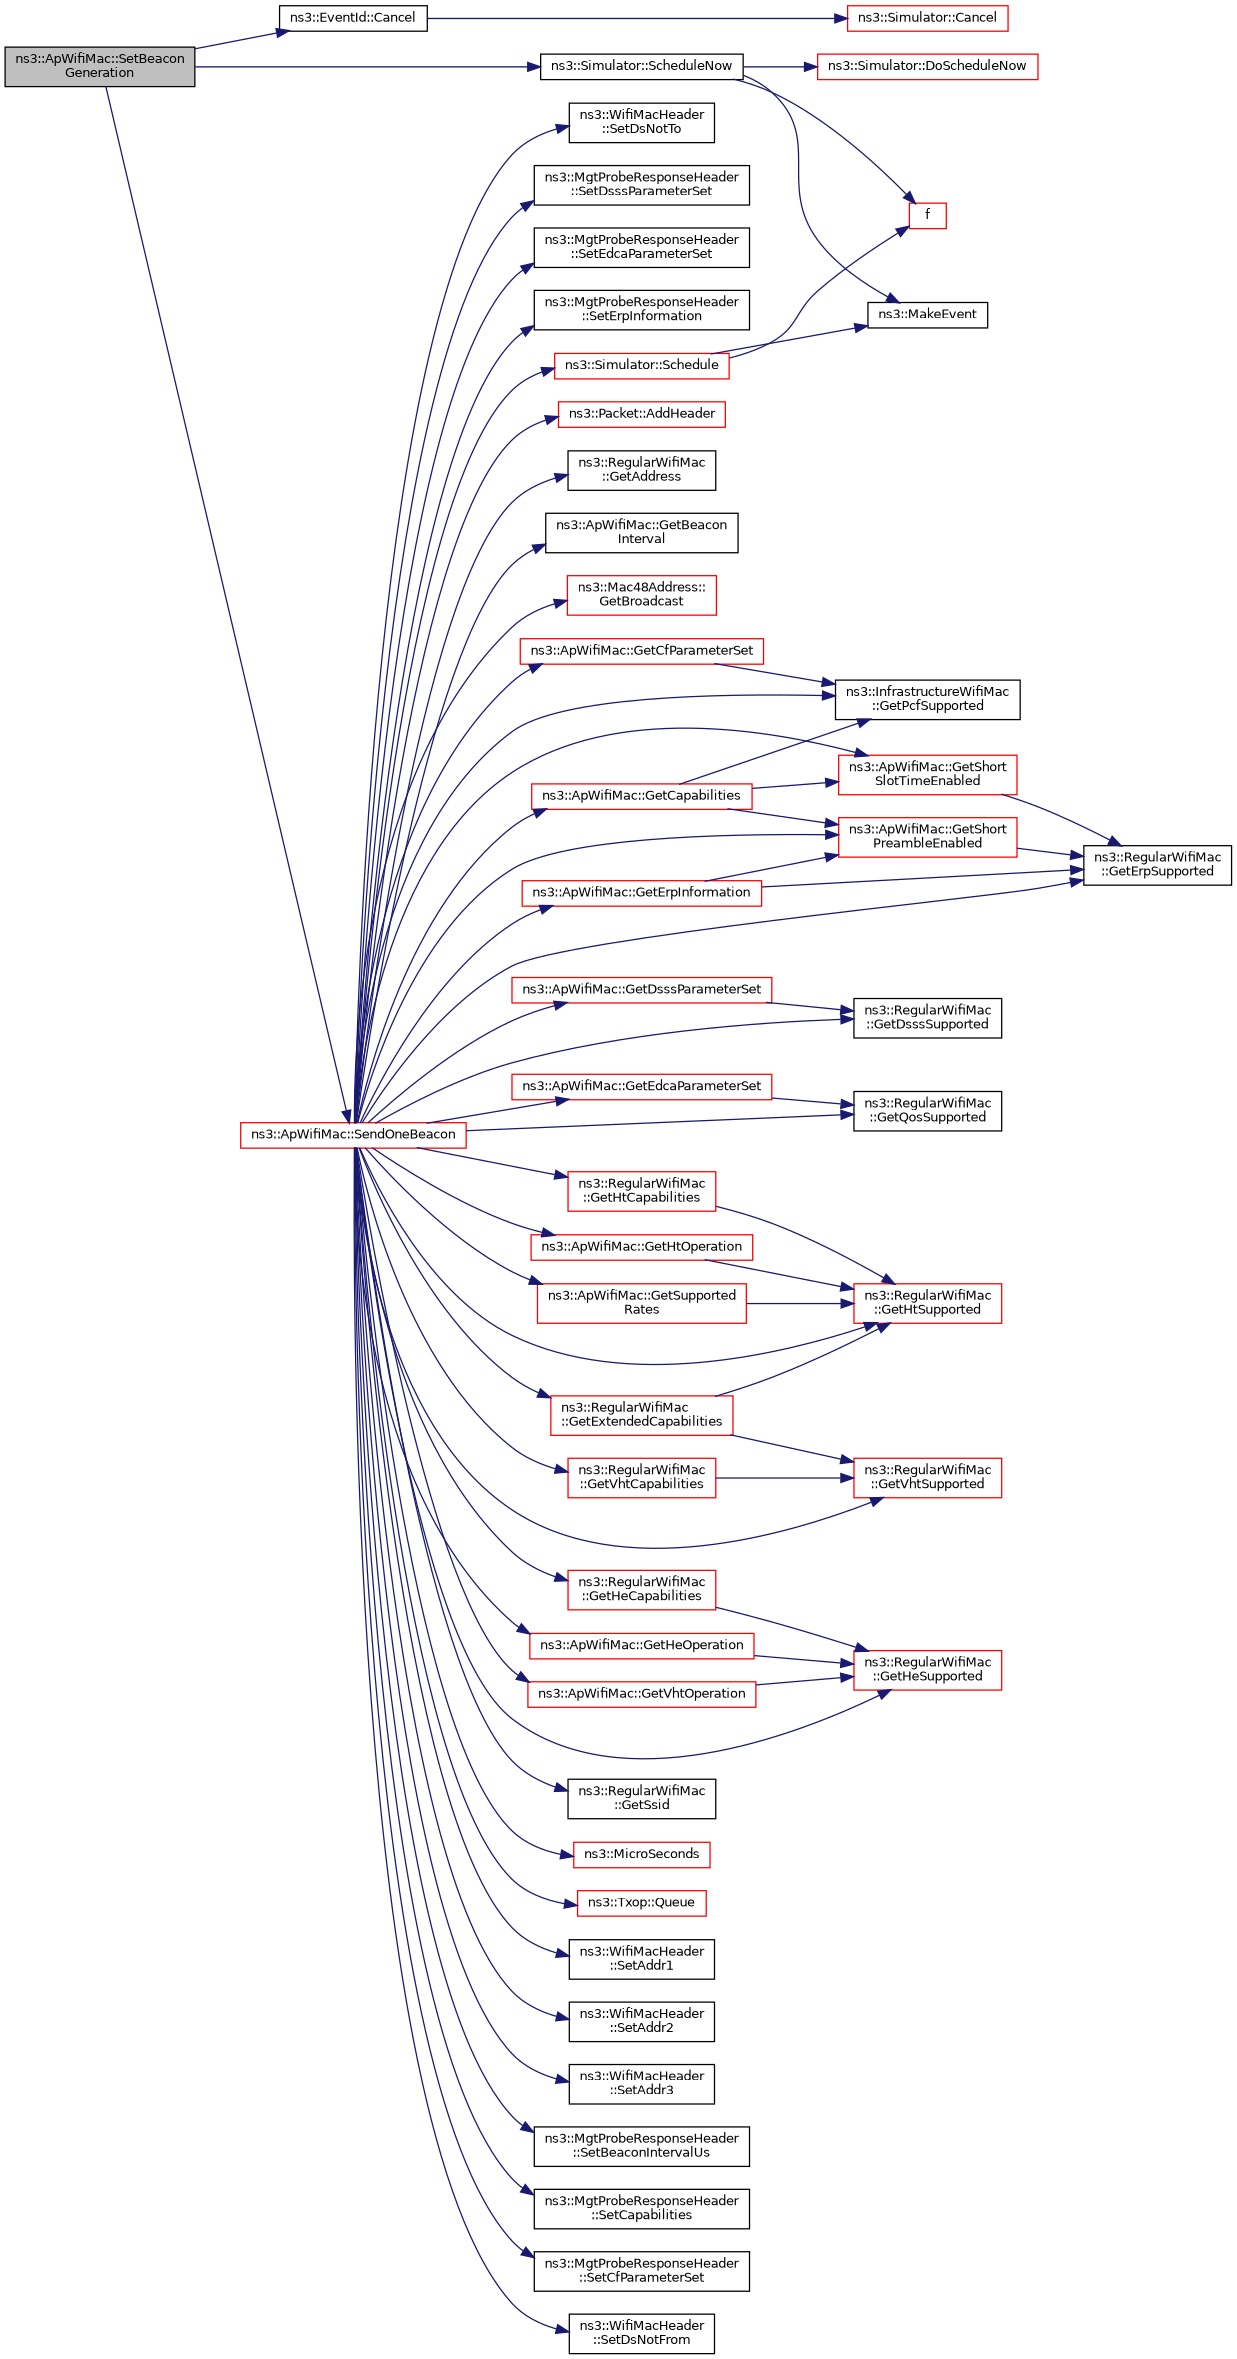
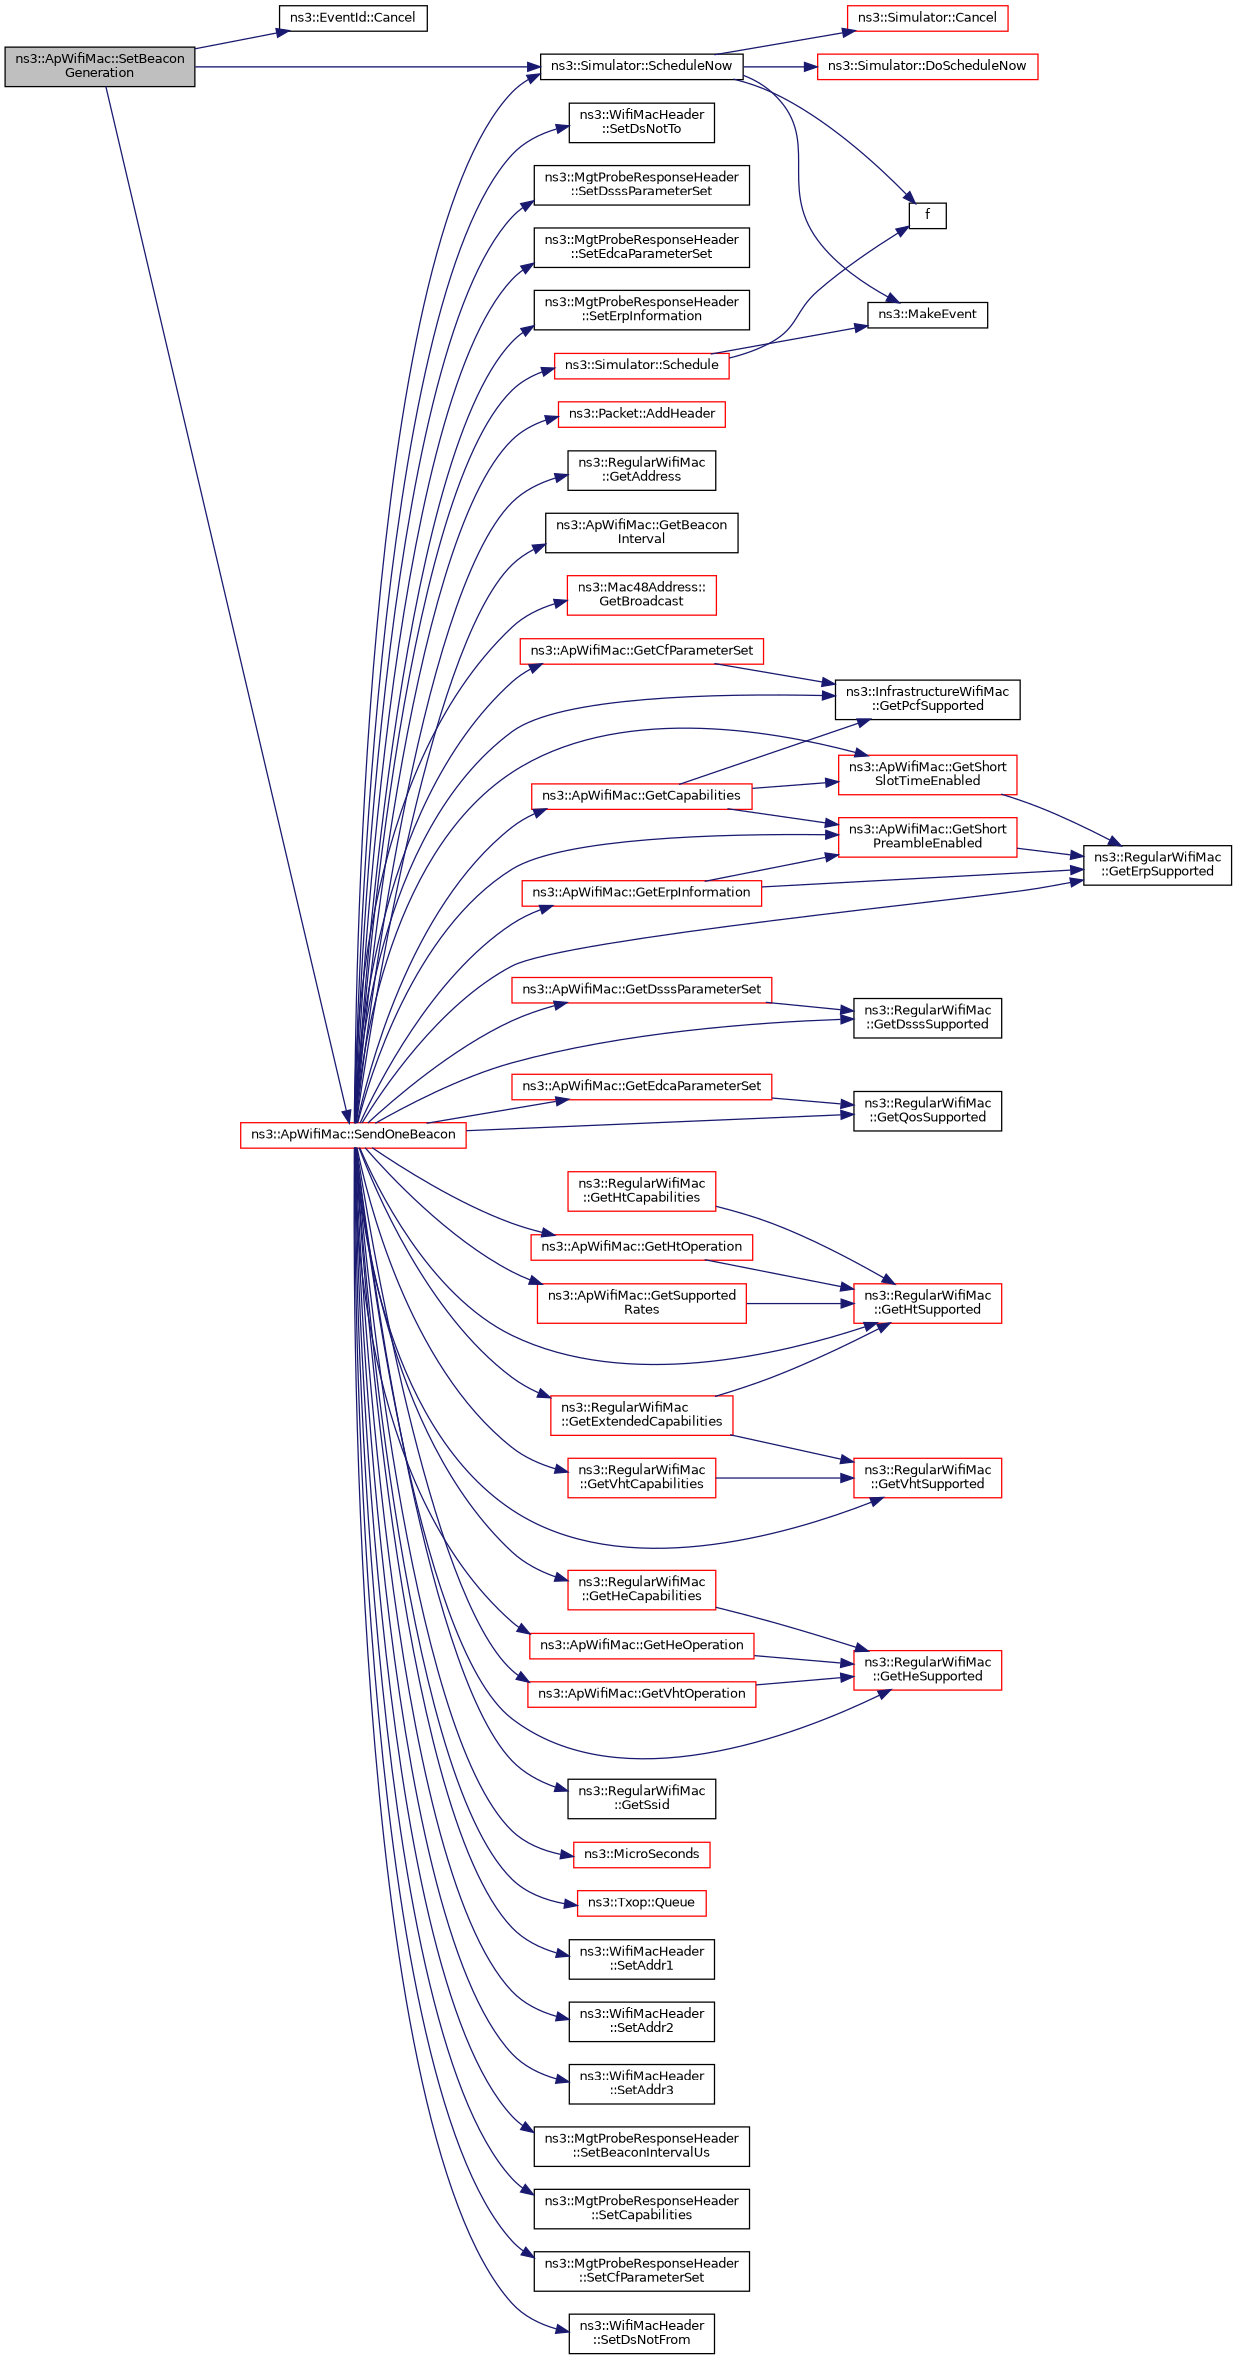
(631, 18) -> (778, 44)
(928, 216) -> (928, 216)
(486, 1161) -> (382, 587)
